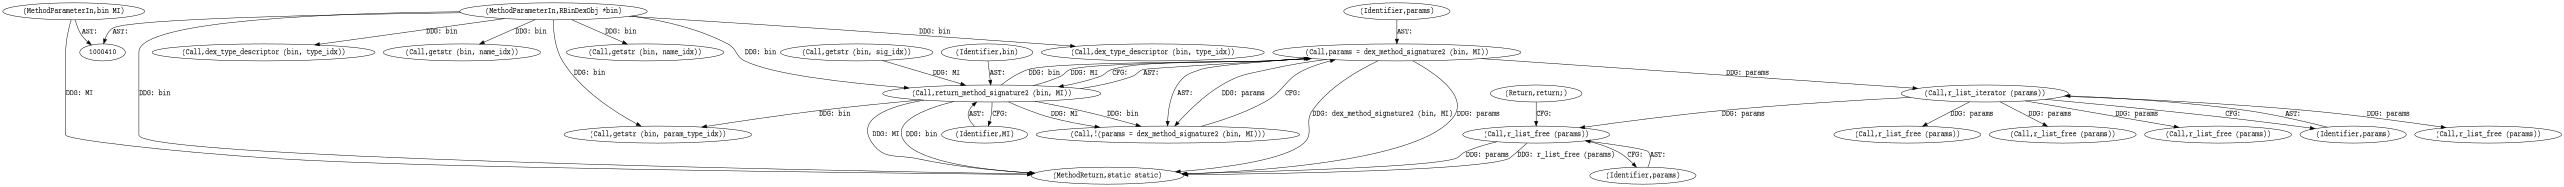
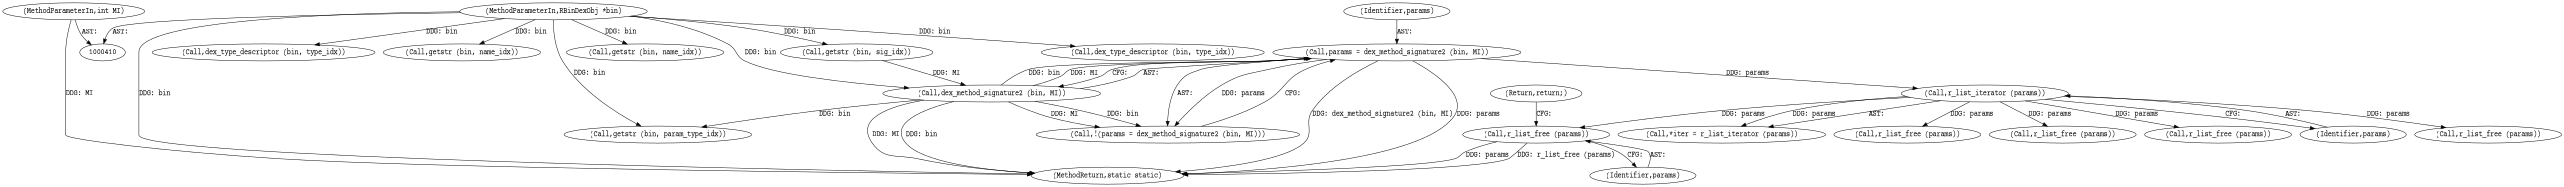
(74, 11) -> (74, 11)
none -> (727, 26)
(987, 52) -> none
(992, 94) -> (992, 94)
(985, 135) -> none
none -> (1722, 135)
